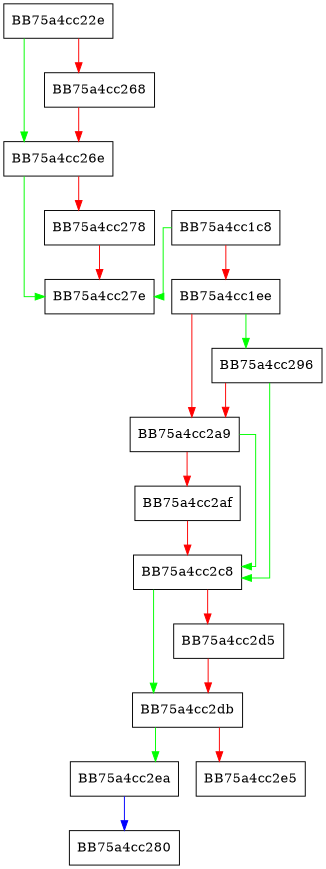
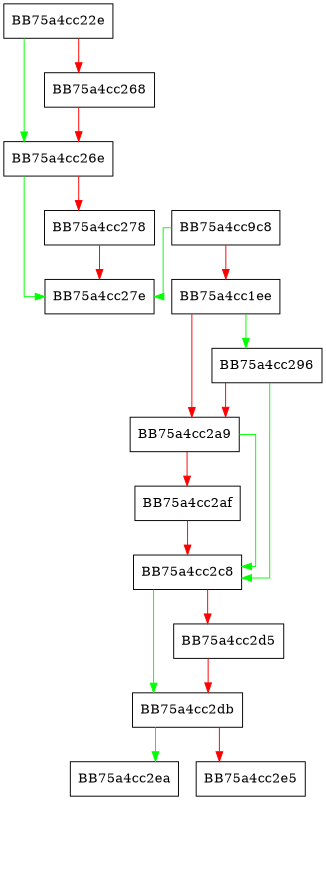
(226, 228) -> (226, 228)
(124, 848) -> none
